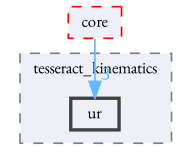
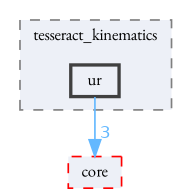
(95, 64) -> (95, 120)
